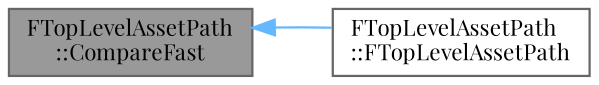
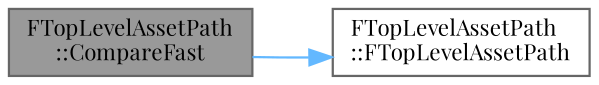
(303, 27) -> (281, 57)
